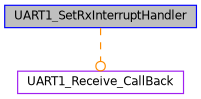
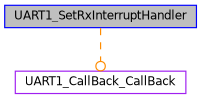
(101, 82) -> (101, 82)
